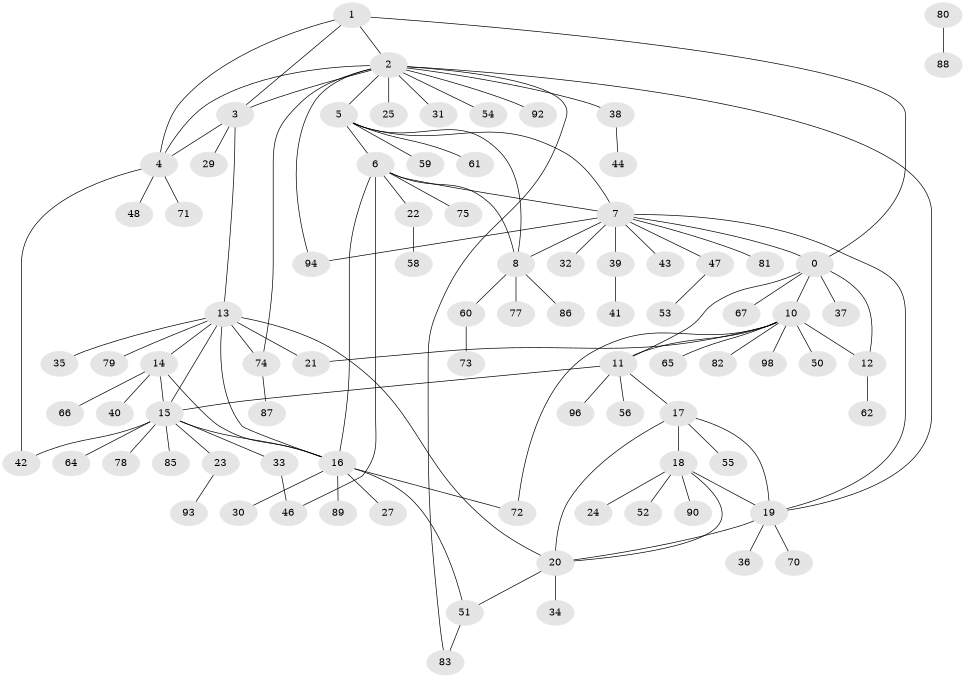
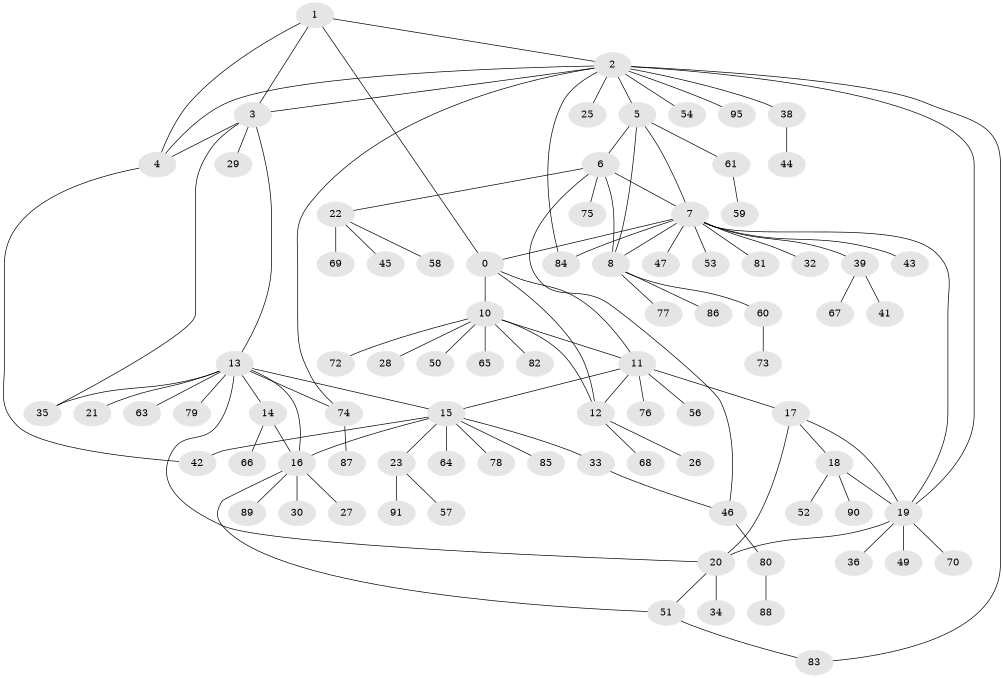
(439, 115) -> none
(538, 115) -> (737, 115)
(382, 140) -> (736, 189)
(134, 214) -> none
(184, 214) -> none
(311, 264) -> (561, 264)
none -> (336, 264)
none -> (386, 264)
(690, 289) -> (700, 239)
(778, 289) -> (848, 289)
none -> (195, 294)
(349, 313) -> none
(841, 314) -> none
(555, 348) -> none
(768, 364) -> (386, 364)
(162, 389) -> none
none -> (617, 389)
(115, 414) -> none
none -> (142, 414)
(575, 414) -> (646, 414)
(867, 414) -> (646, 463)
none -> (695, 463)
(728, 463) -> none
(424, 487) -> none
(189, 513) -> (397, 513)
none -> (446, 513)
(593, 513) -> none
(714, 529) -> none
none -> (748, 539)
none -> (904, 563)
